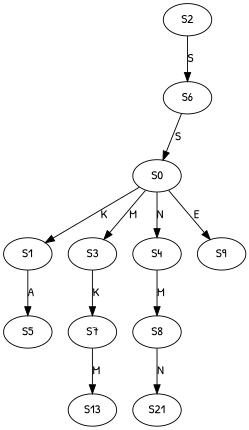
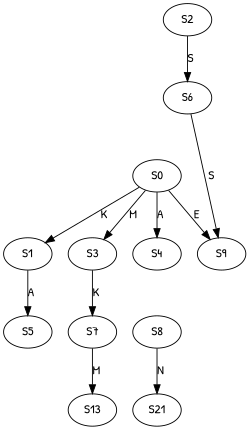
(174, 133) -> (204, 171)
(160, 215) -> (160, 215)
(157, 288) -> none
